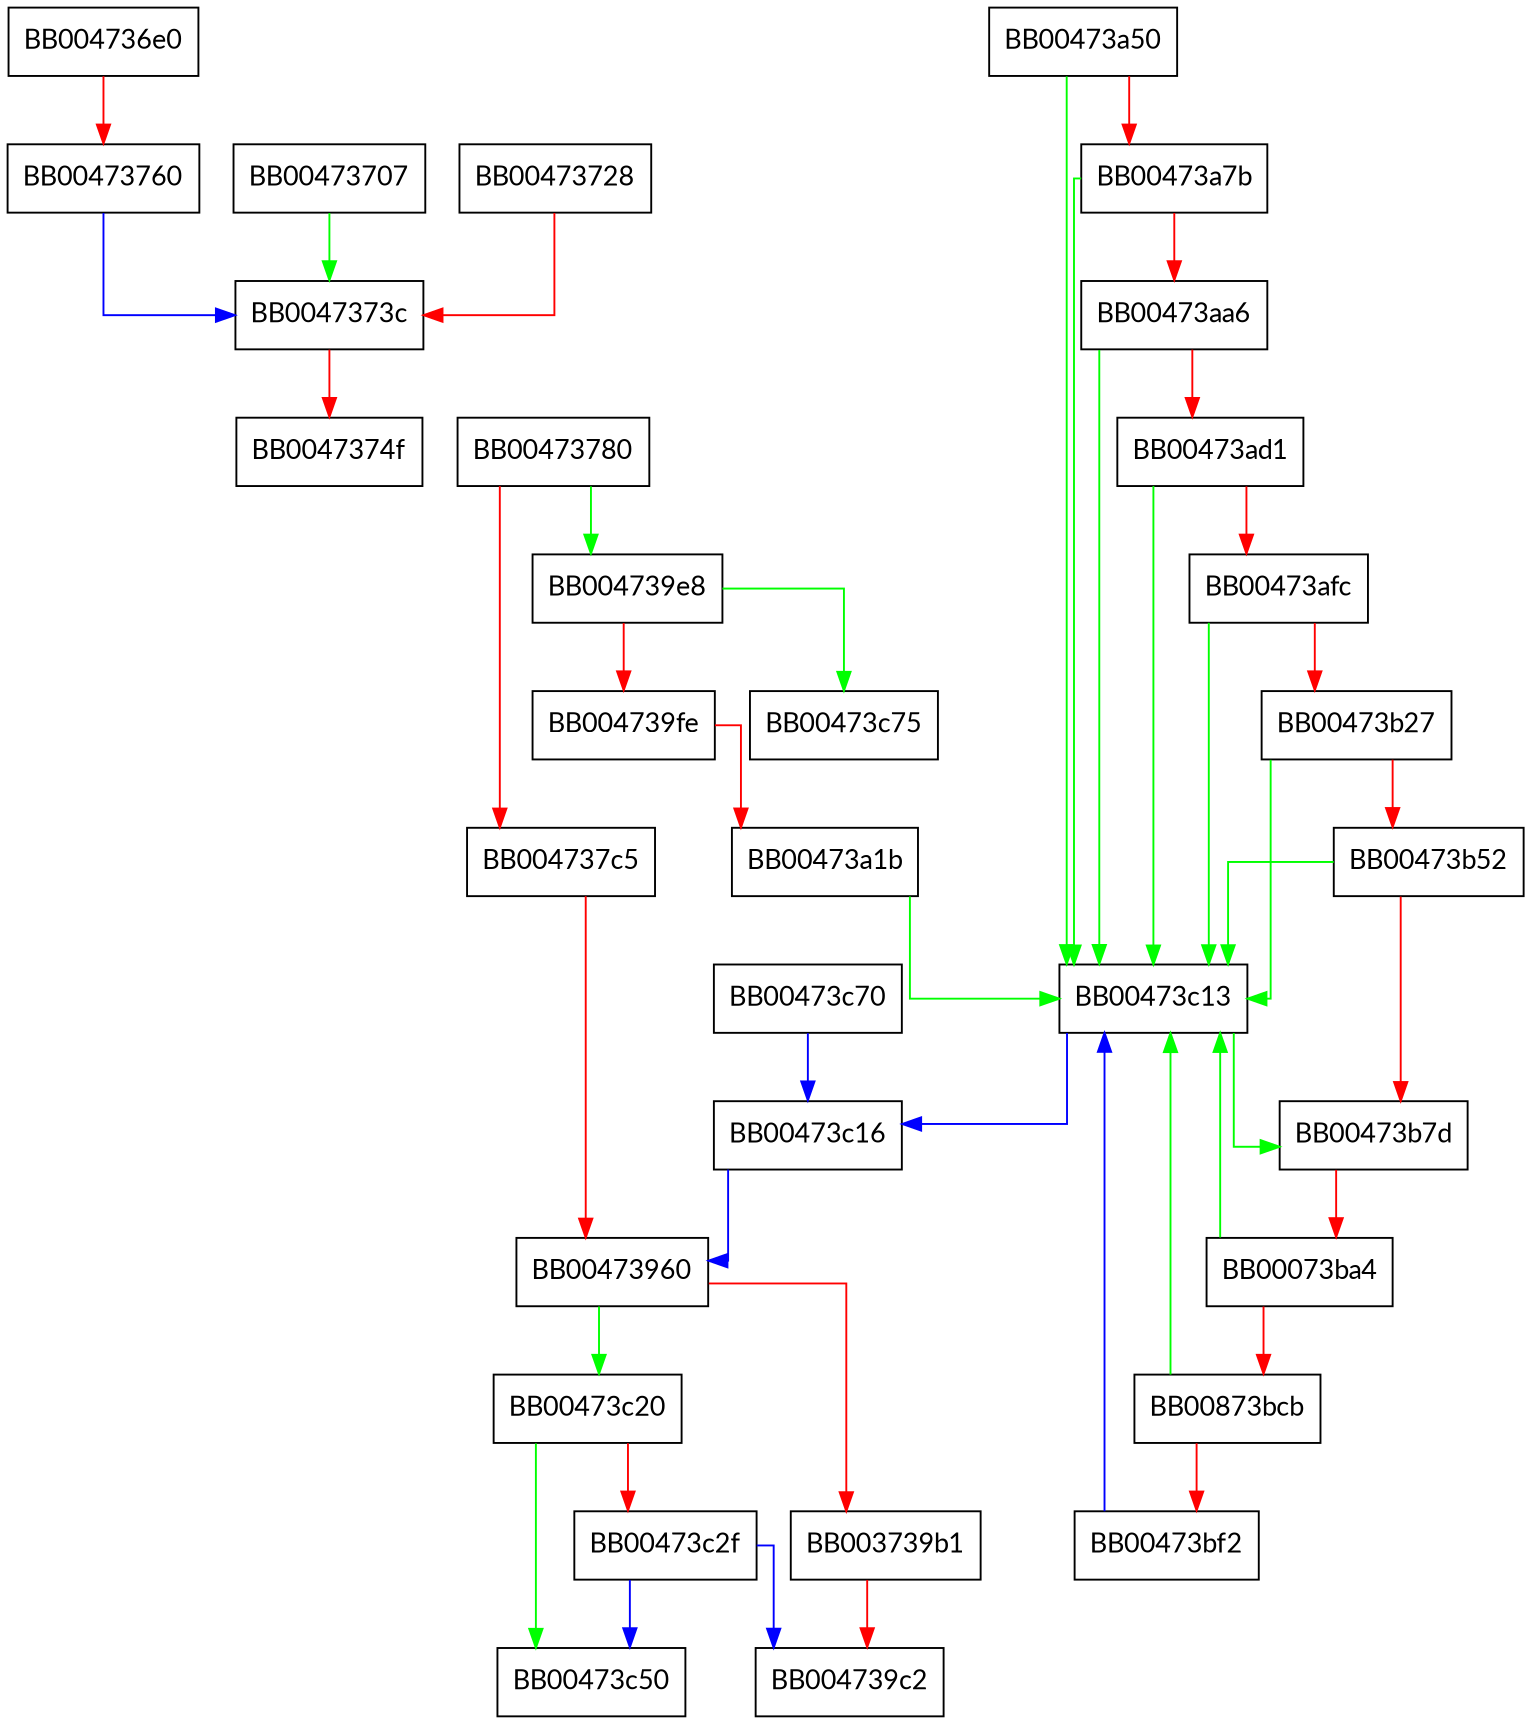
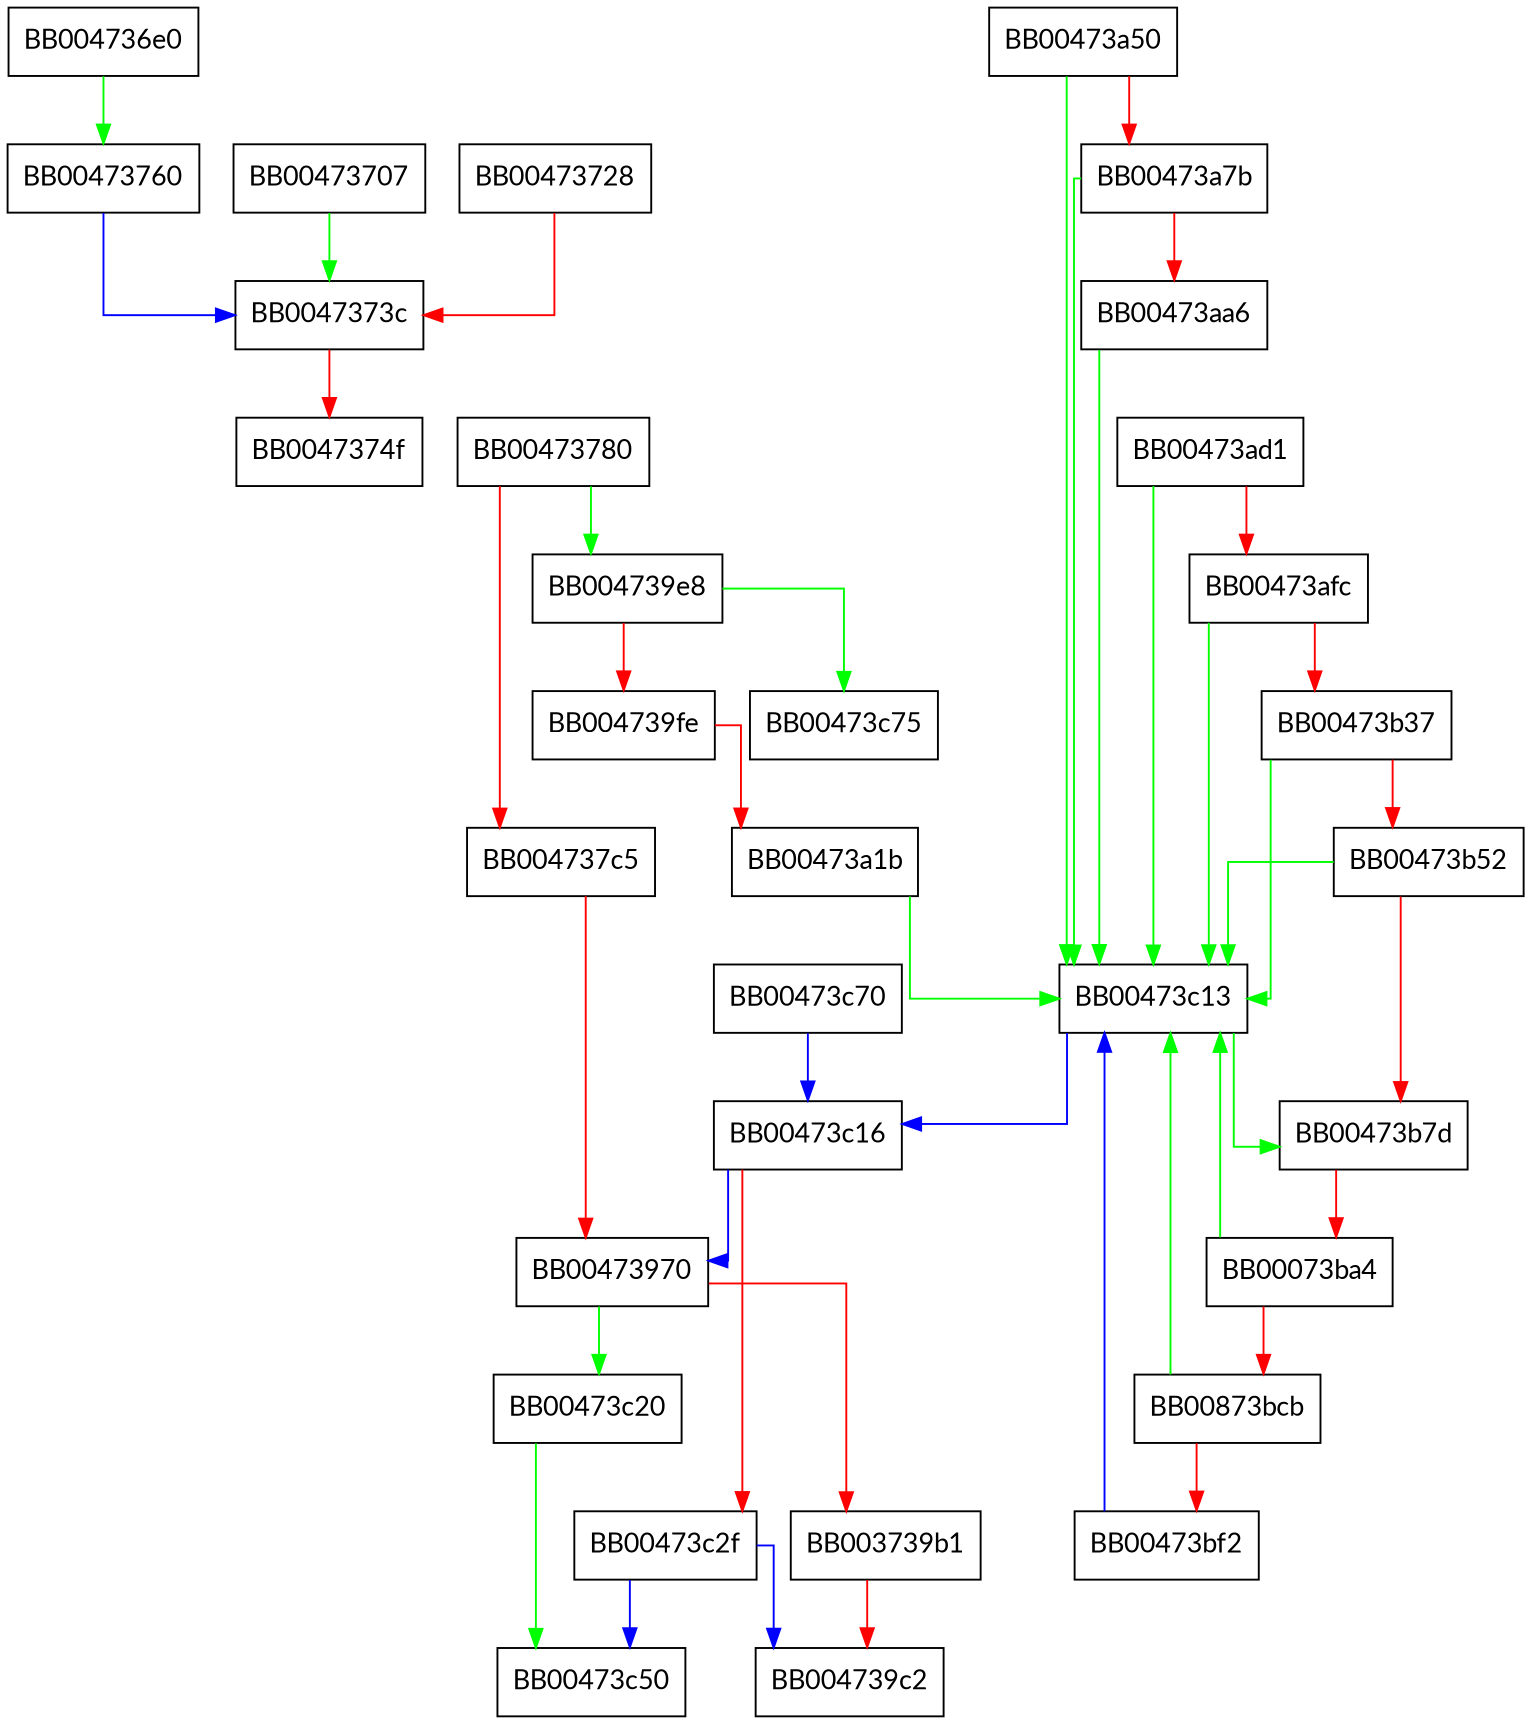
(103, 100) -> (103, 100)
(1192, 374) -> none
(1357, 725) -> (1357, 725)
(612, 1272) -> (612, 1272)
(628, 1467) -> (742, 1331)
